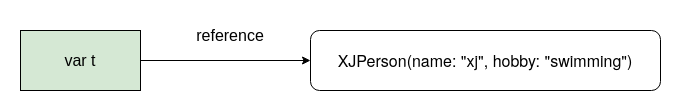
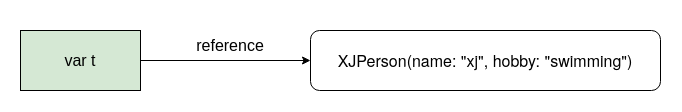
(231, 36) -> (231, 46)
